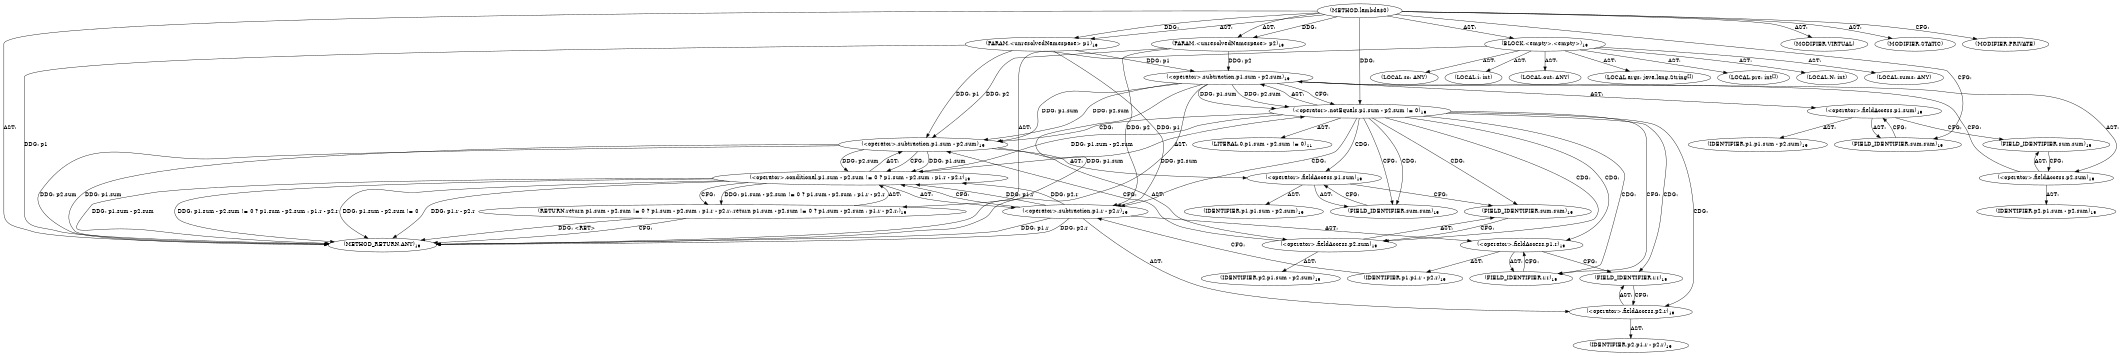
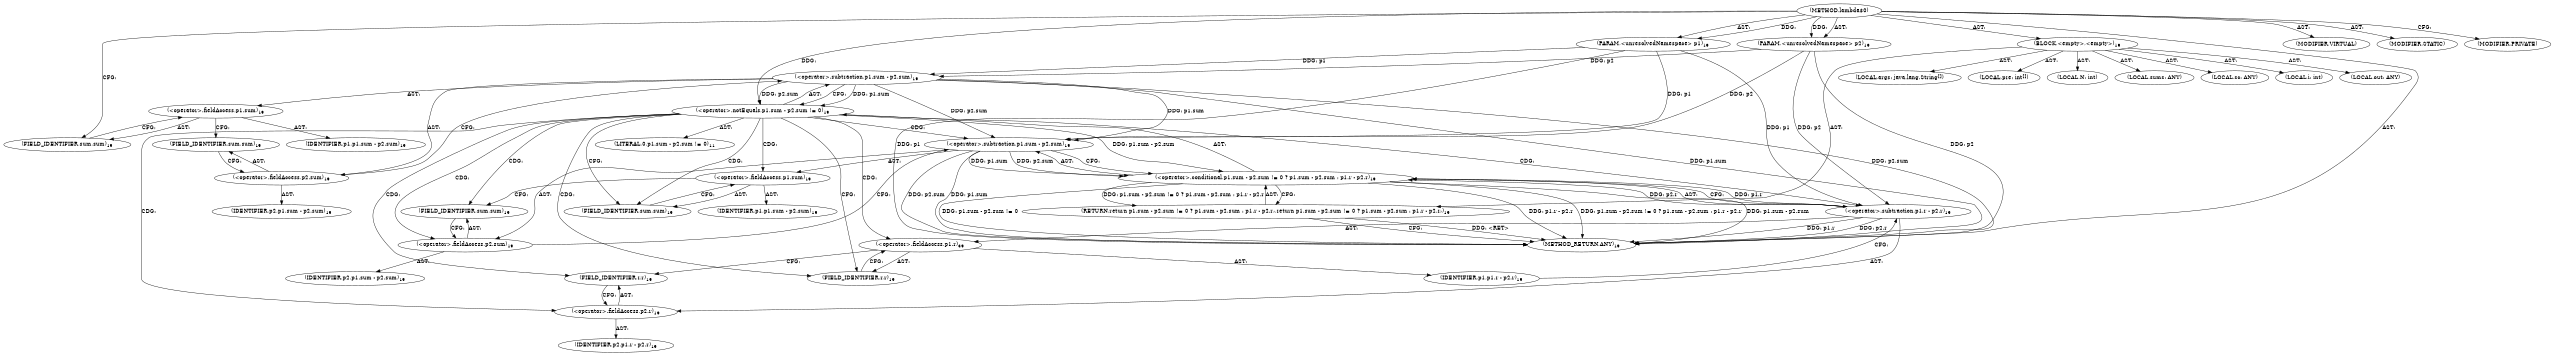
none -> (1988, 225)
(1563, 244) -> (961, 244)
